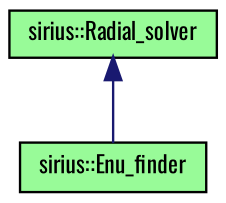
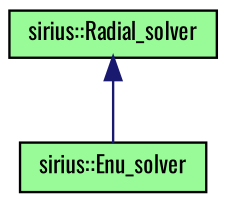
(113, 167) -> (113, 167)
